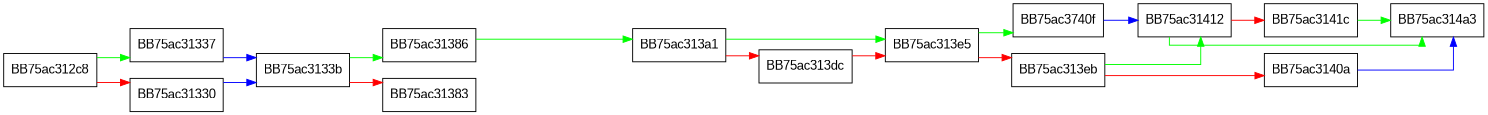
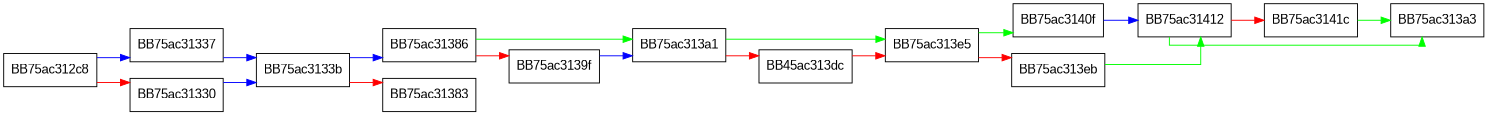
(1058, 20) -> (1058, 20)
(1437, 20) -> (1437, 20)
(109, 58) -> (109, 58)
(361, 58) -> (361, 58)
none -> (554, 66)
(806, 66) -> (806, 66)
(1311, 70) -> none
